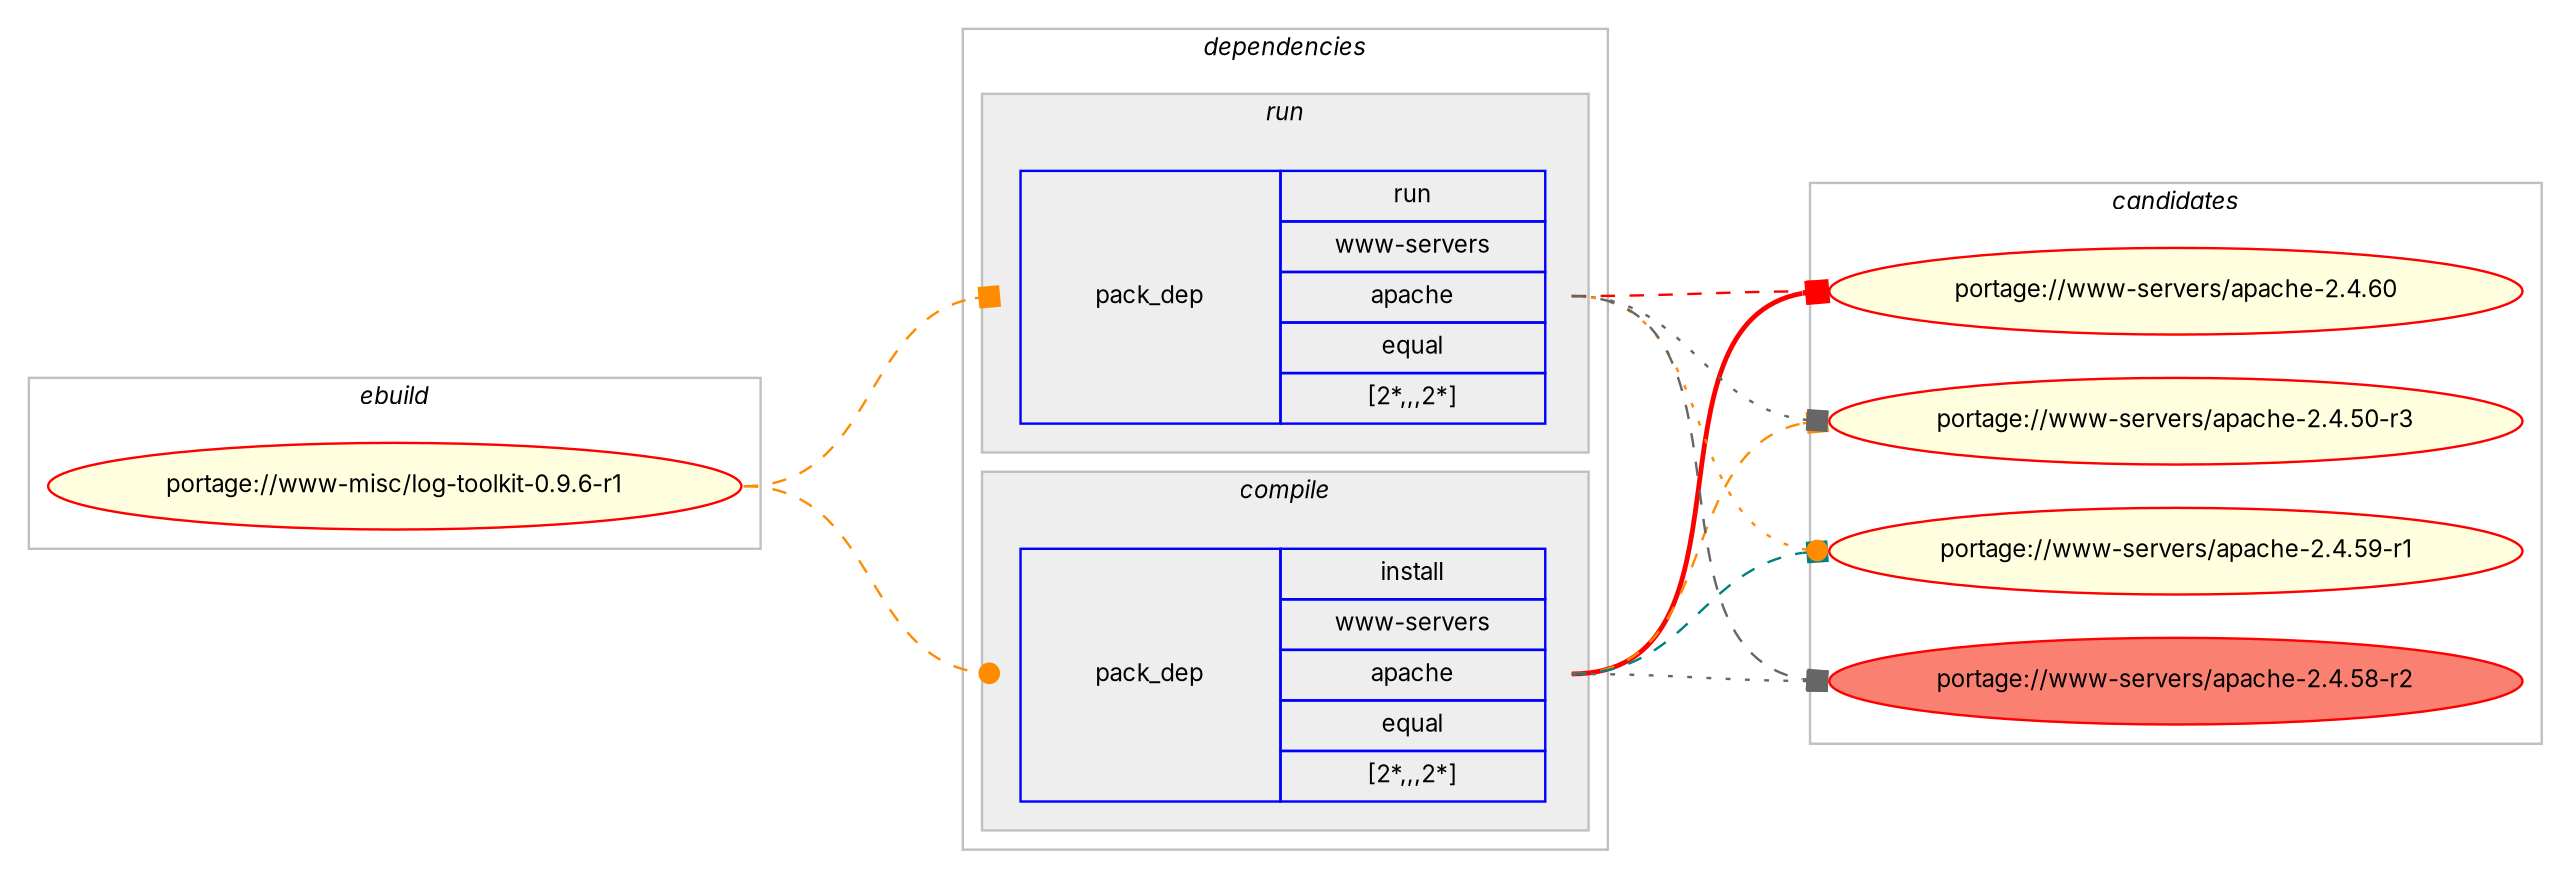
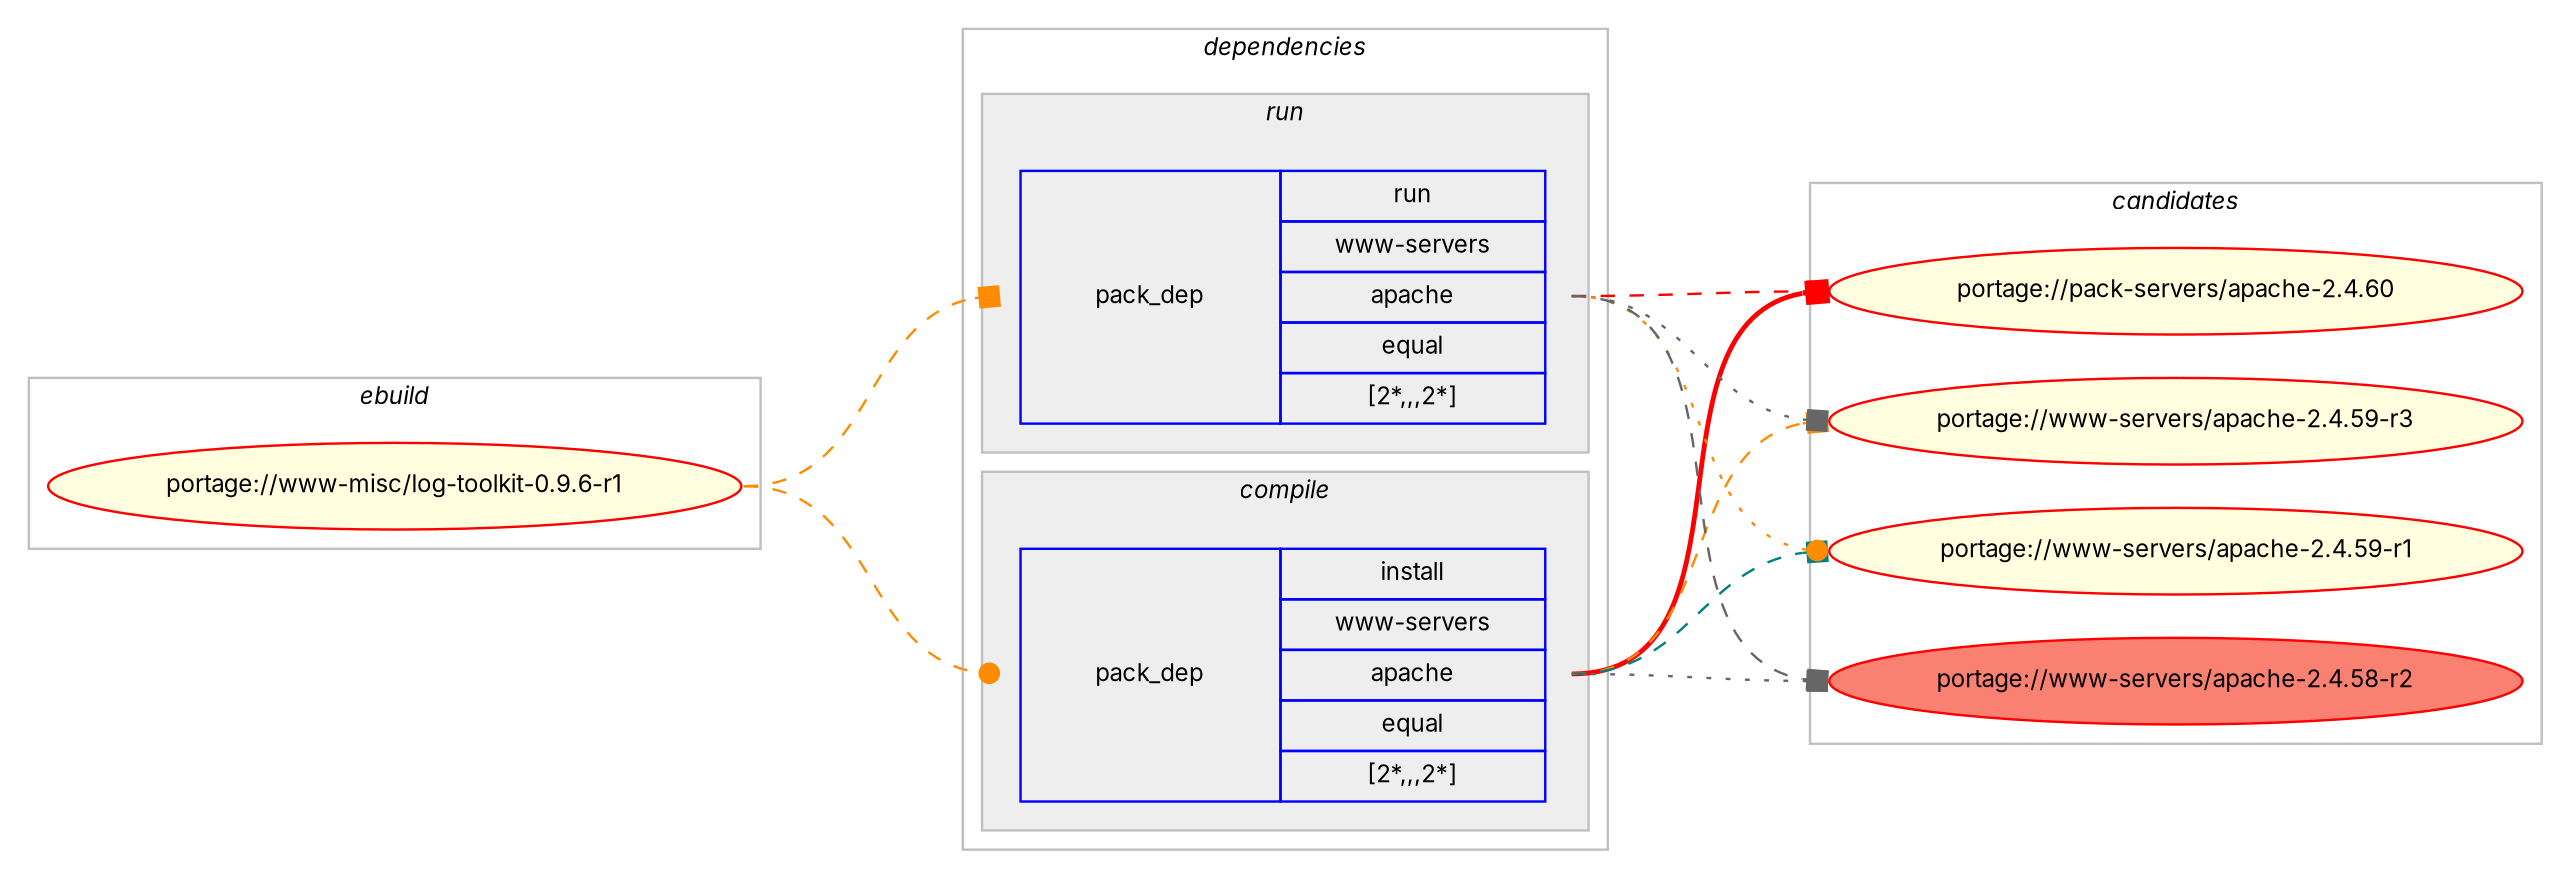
(2176, 291) -> (2176, 291)
(2176, 421) -> (2176, 421)
